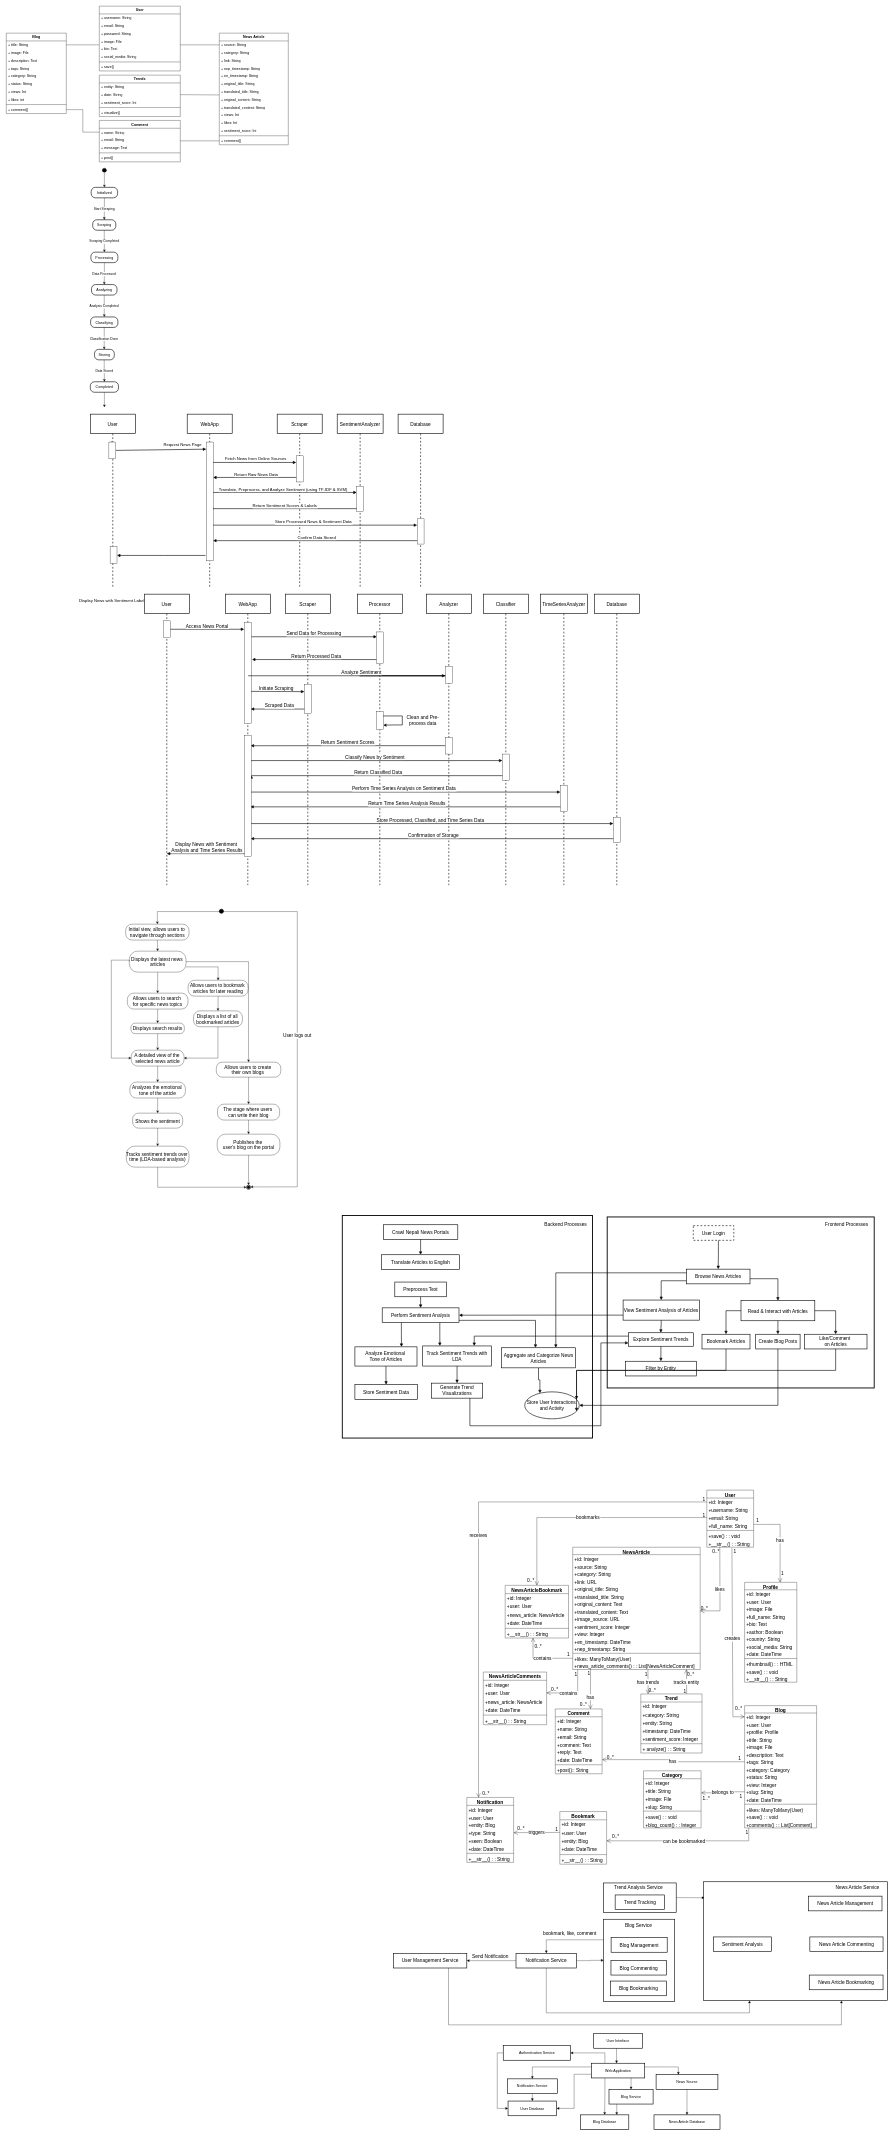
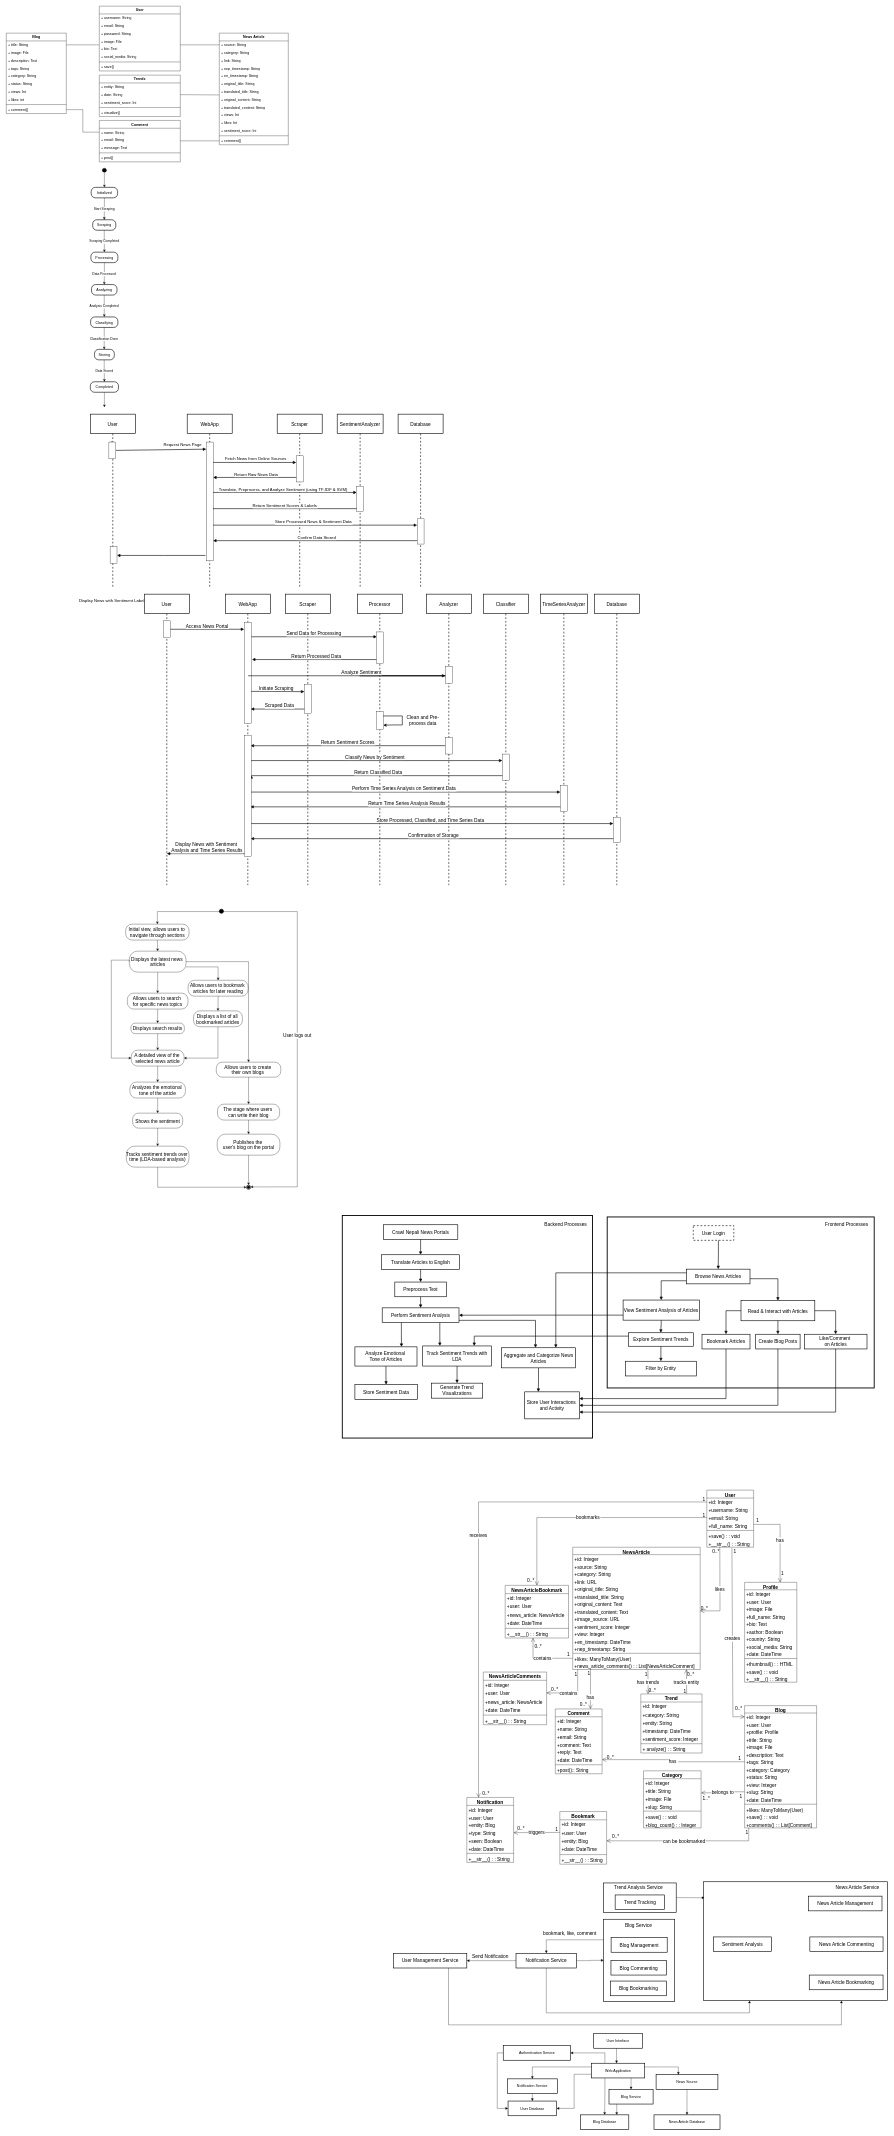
none -> (420, 1274)
(552, 1405) -> (552, 1405)
(535, 1426) -> none
